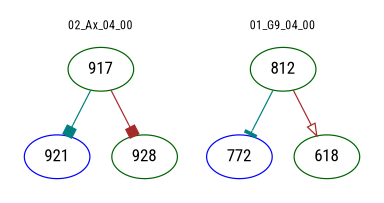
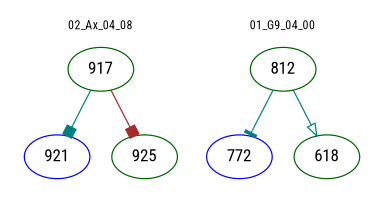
(101, 26) -> (101, 26)
(302, 108) -> (302, 108)
(145, 157) -> (145, 157)
